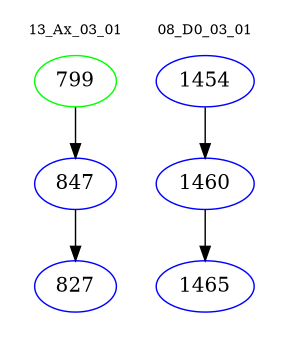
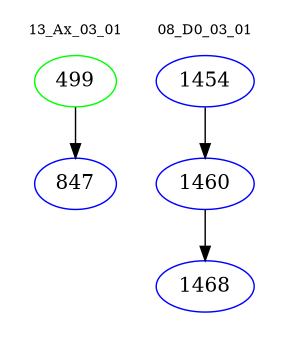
(76, 81) -> (76, 81)
(76, 286) -> none
(205, 286) -> (205, 286)
